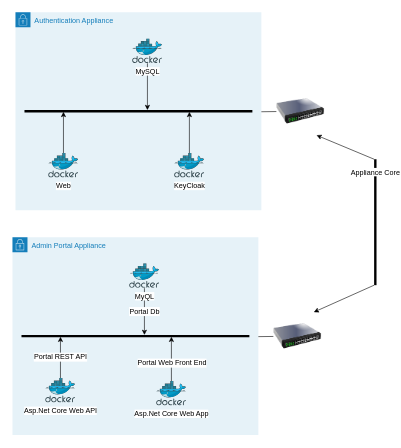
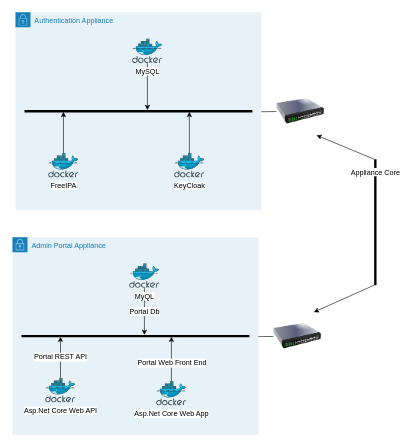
(64, 186) -> (64, 186)
